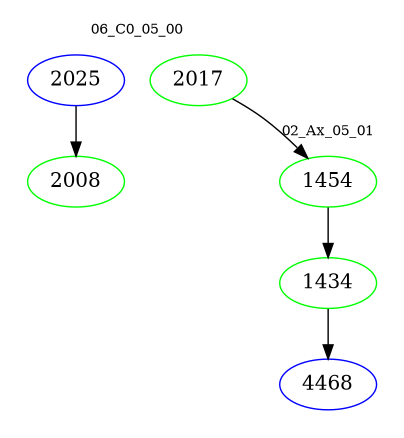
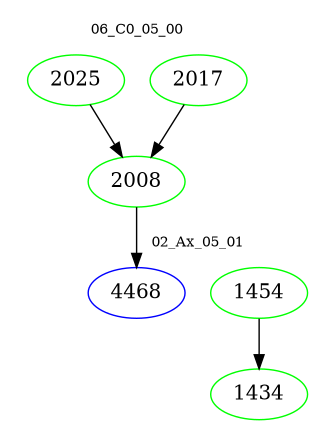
(76, 80) -> (76, 80)
(278, 130) -> (172, 125)
(328, 327) -> (137, 238)
